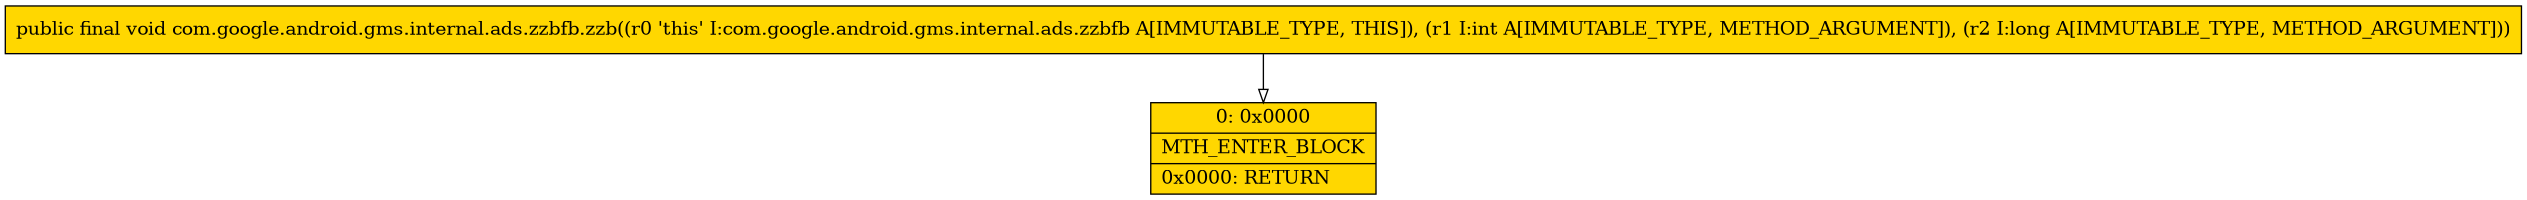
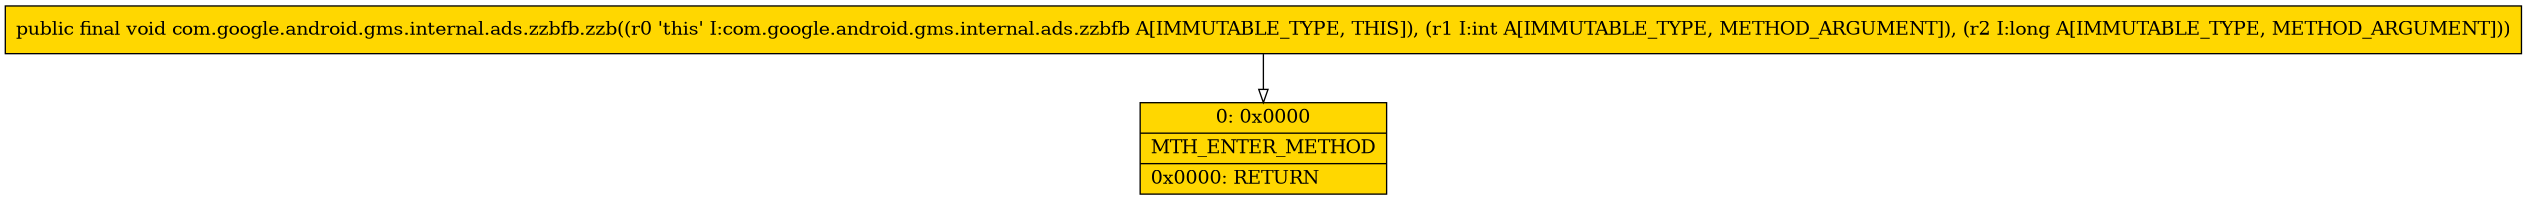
(1263, 148) -> (1263, 148)
